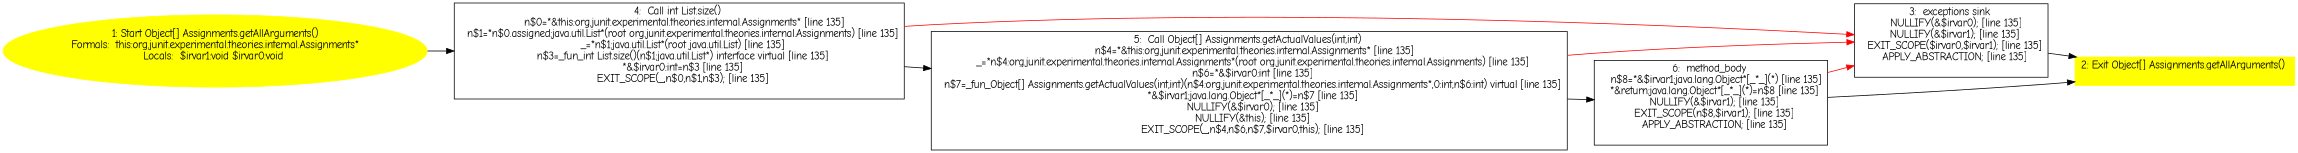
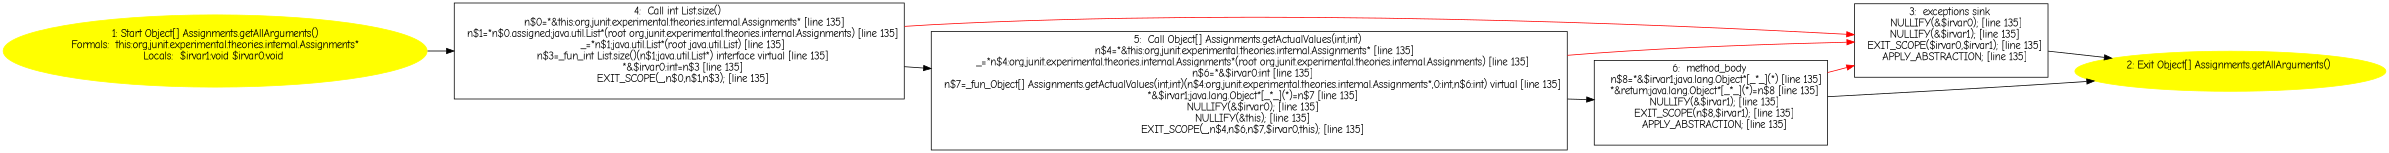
(2185, 71) -> (2230, 71)
